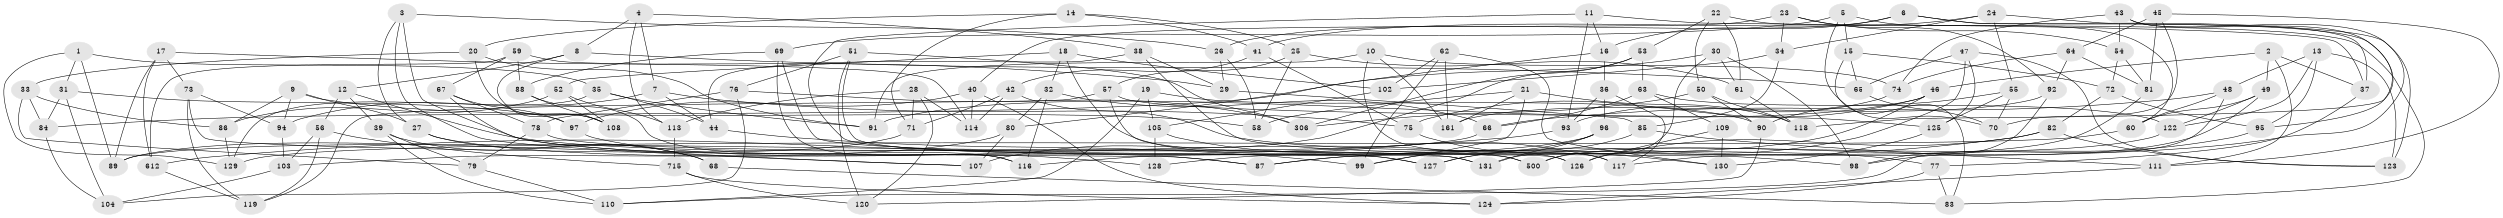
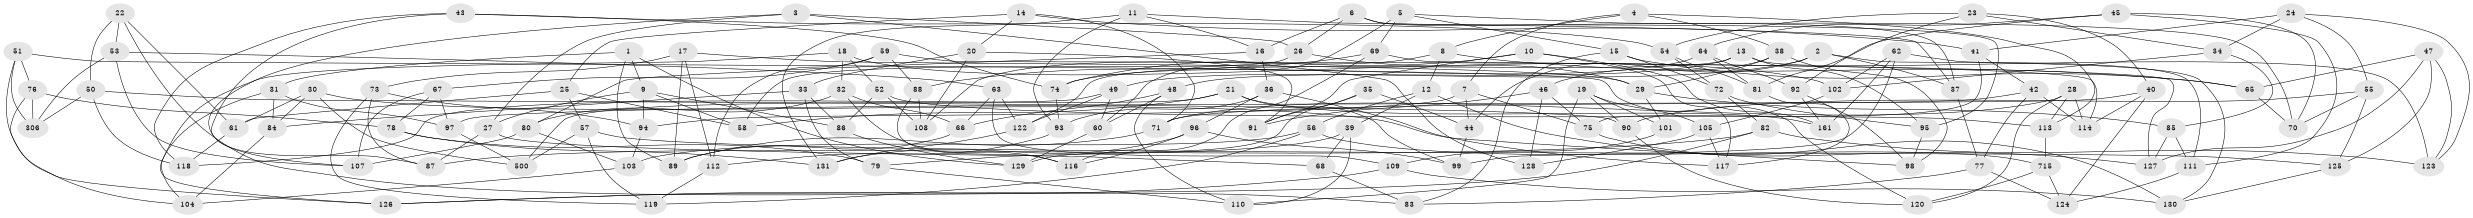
(439, 67) -> (636, 71)
none -> (1666, 128)
(153, 166) -> (713, 166)
